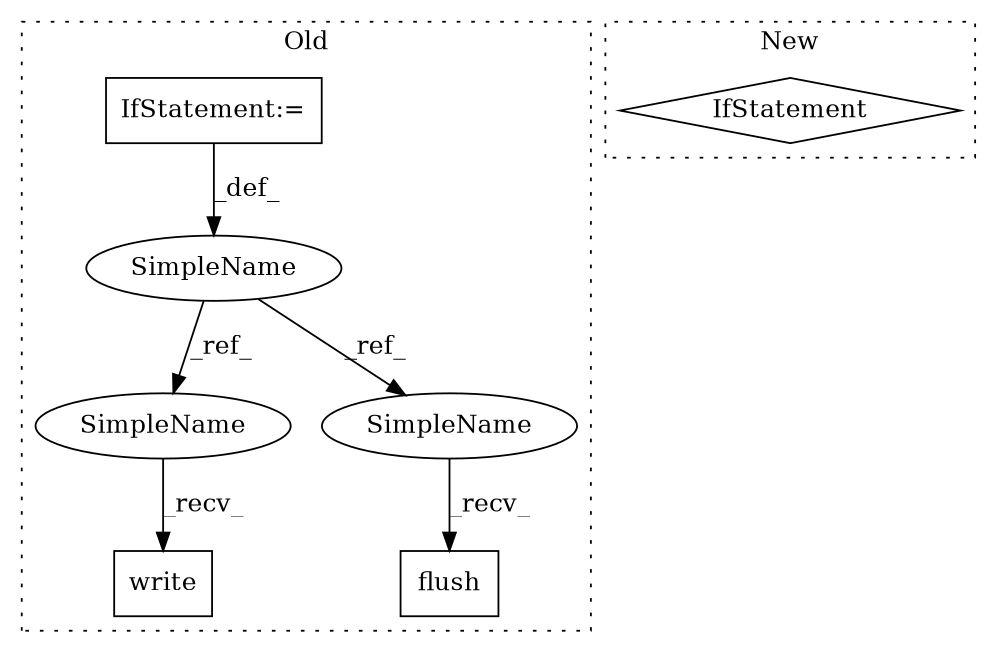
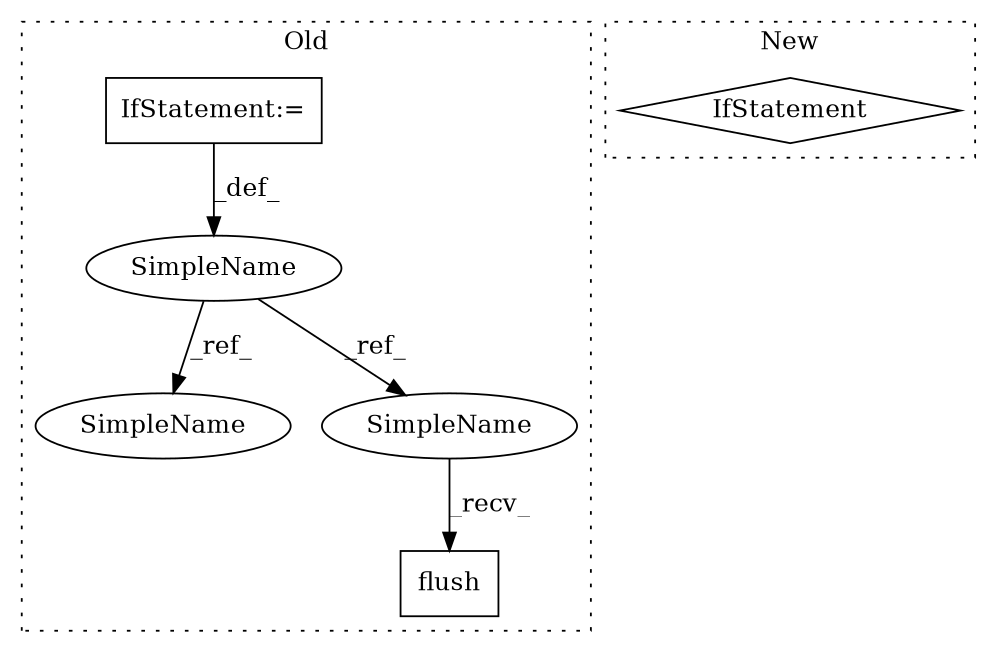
(163, 584) -> none
